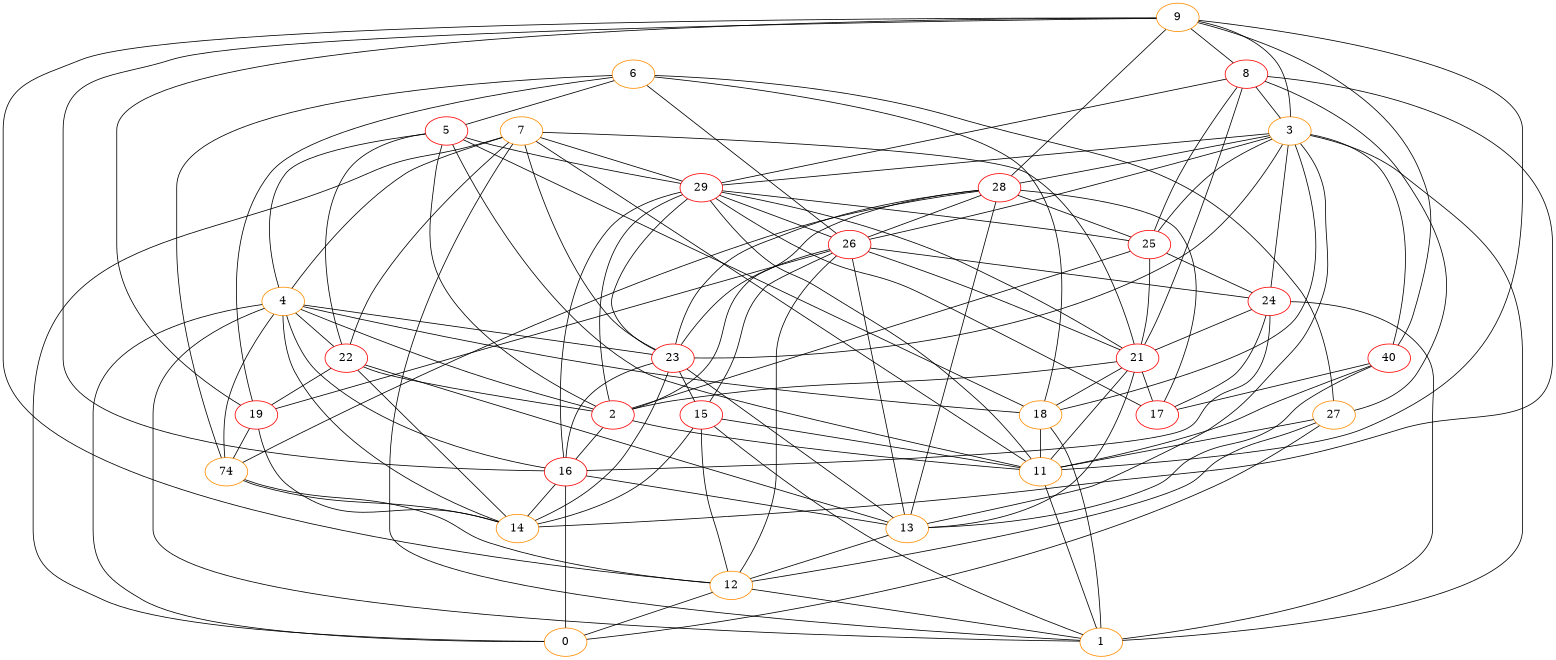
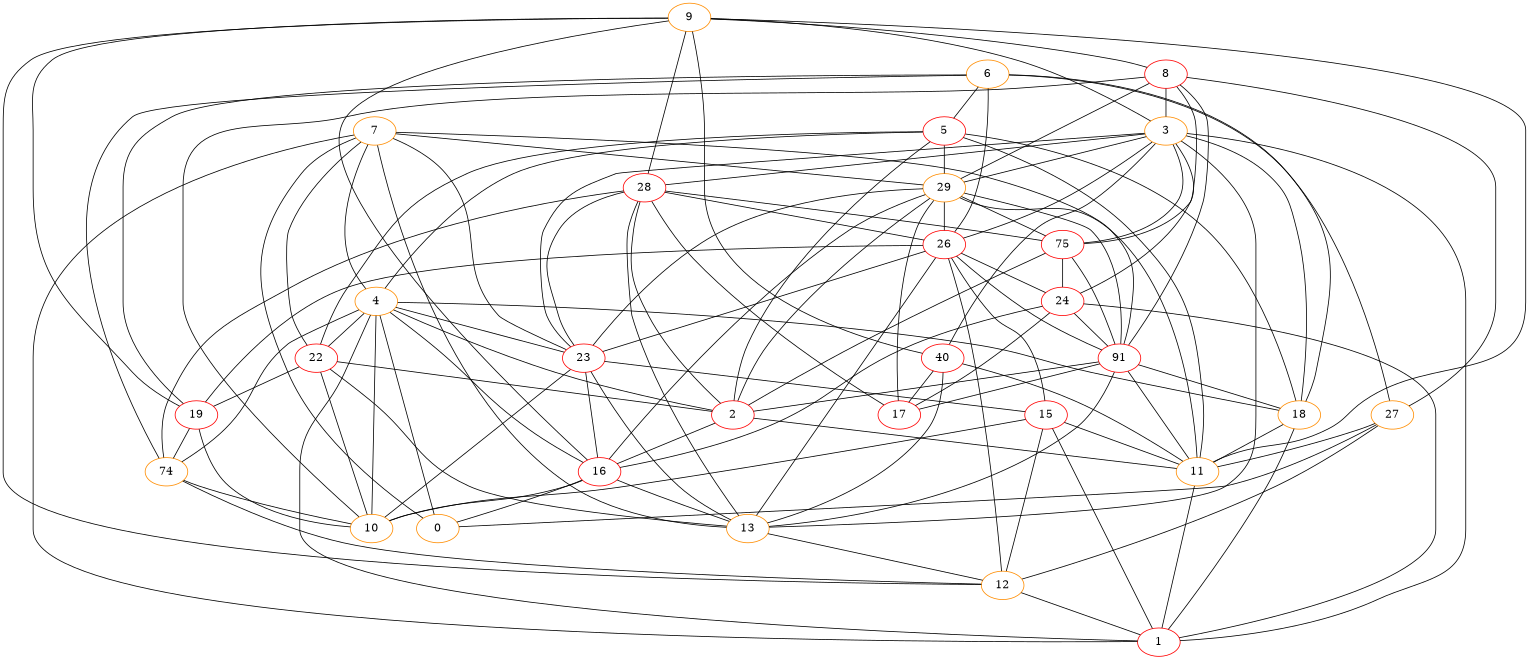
(701, 188) -> (944, 188)
(1149, 245) -> (1063, 245)
(781, 301) -> (487, 403)
(1138, 358) -> (1119, 358)
(518, 529) -> (372, 529)
(648, 614) -> none
(1101, 642) -> (1159, 642)
